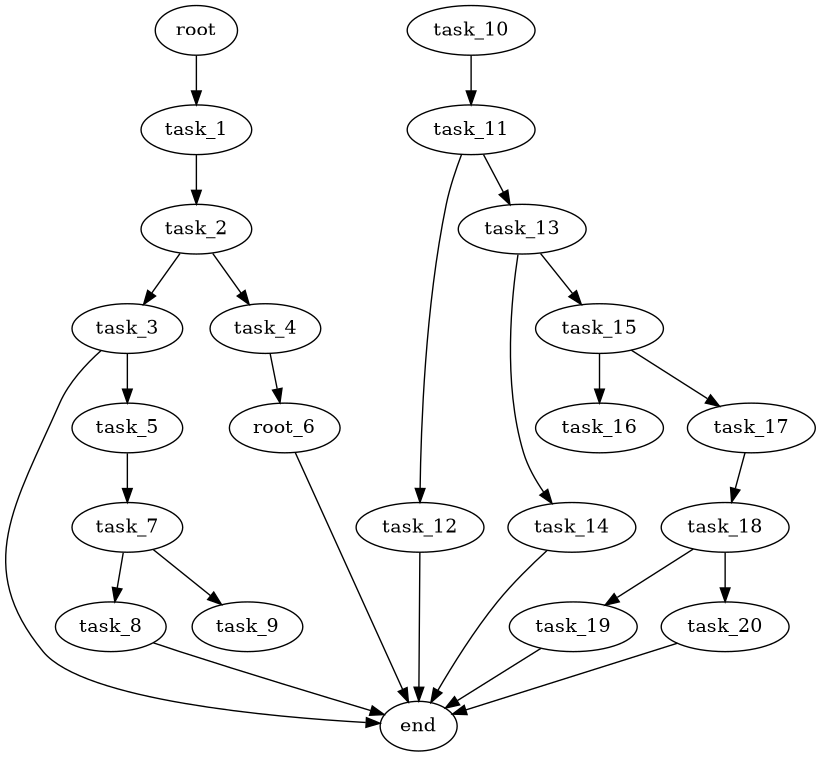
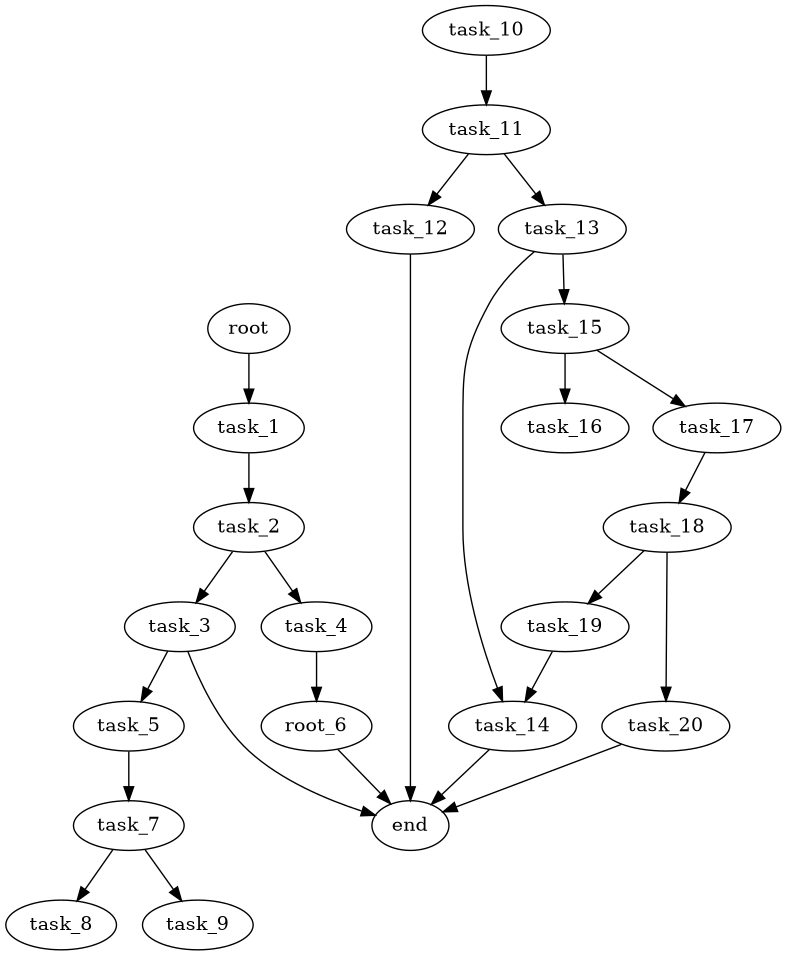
(499, 675) -> (542, 670)
(262, 677) -> none
